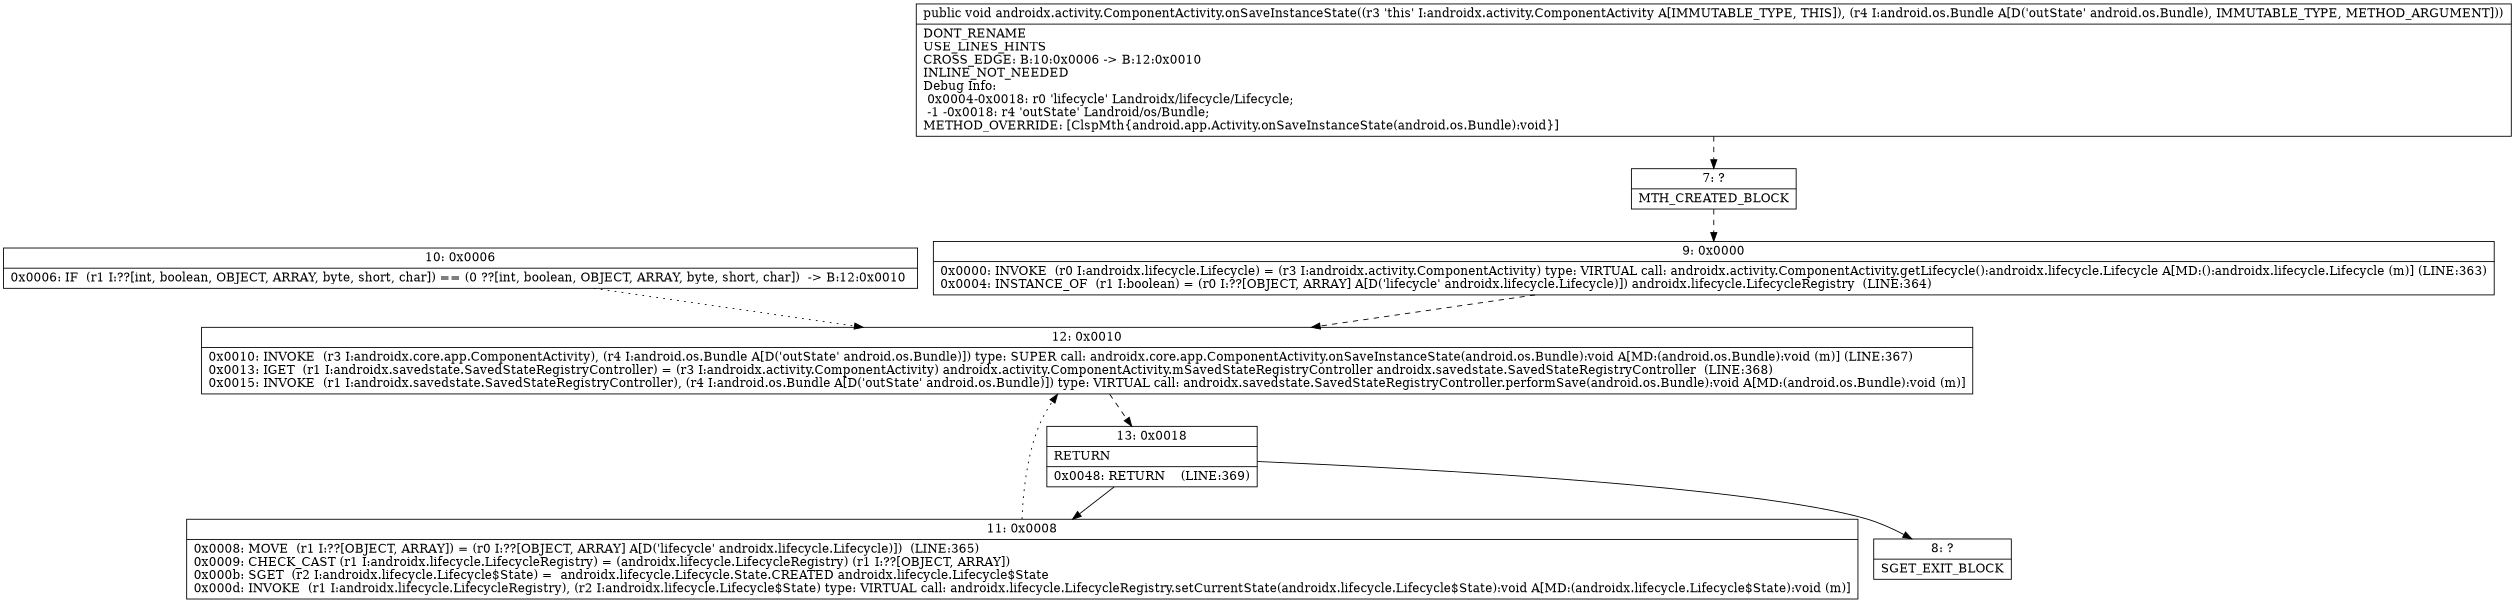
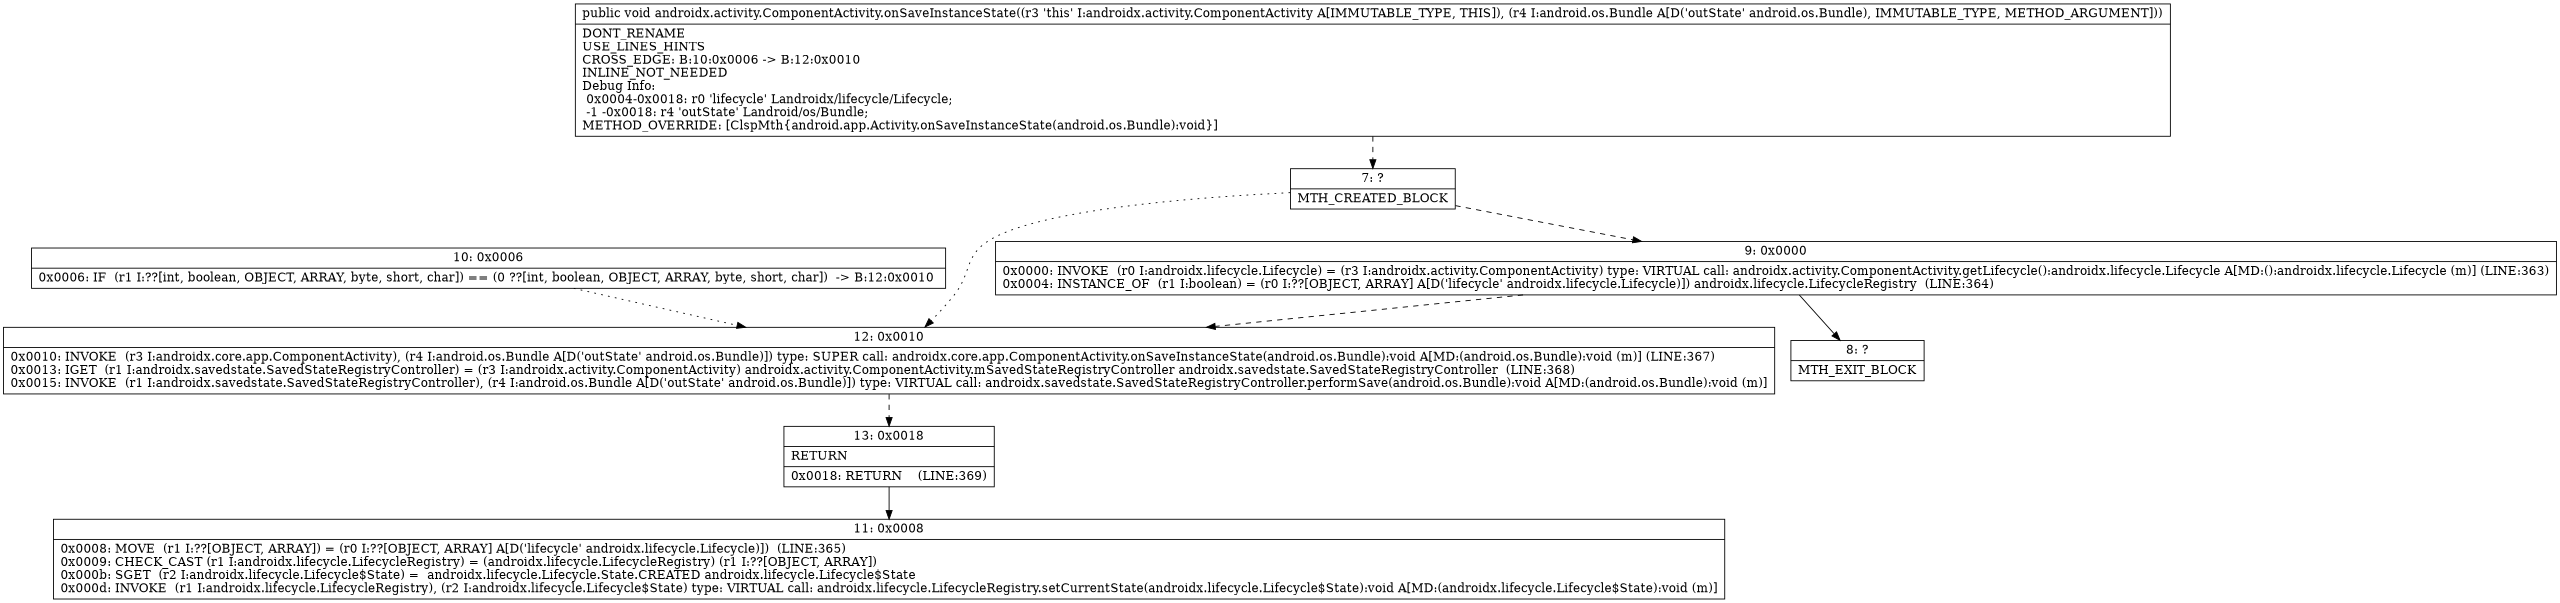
(1029, 458) -> (1088, 212)
(1152, 476) -> (889, 476)
(1583, 481) -> (1817, 314)
(1943, 569) -> (1858, 370)
